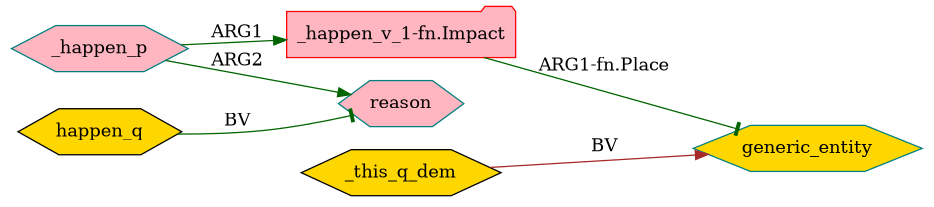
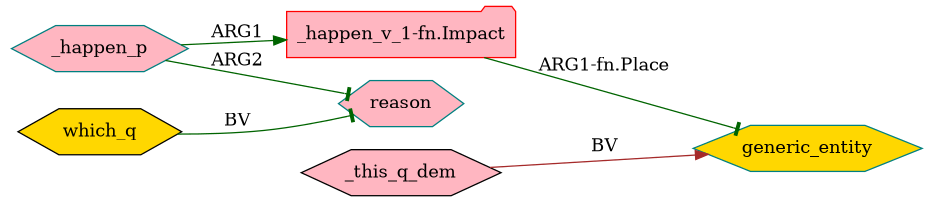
(255, 77) -> (255, 77)
(100, 132) -> (100, 132)
(401, 173) -> (401, 173)
